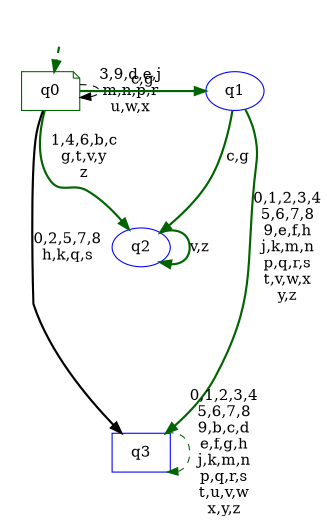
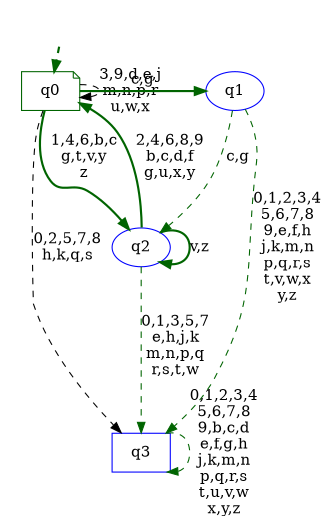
none -> (131, 160)
(213, 175) -> (213, 175)
(248, 277) -> (248, 277)
(33, 280) -> (33, 280)
none -> (141, 344)
